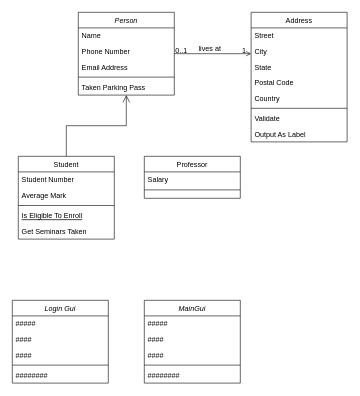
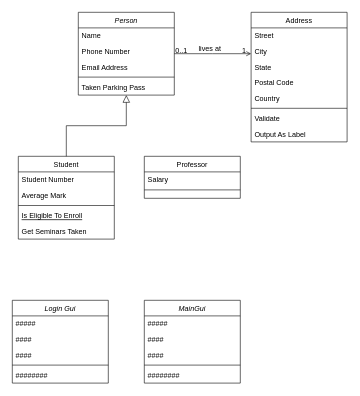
(126, 100) -> (126, 103)
